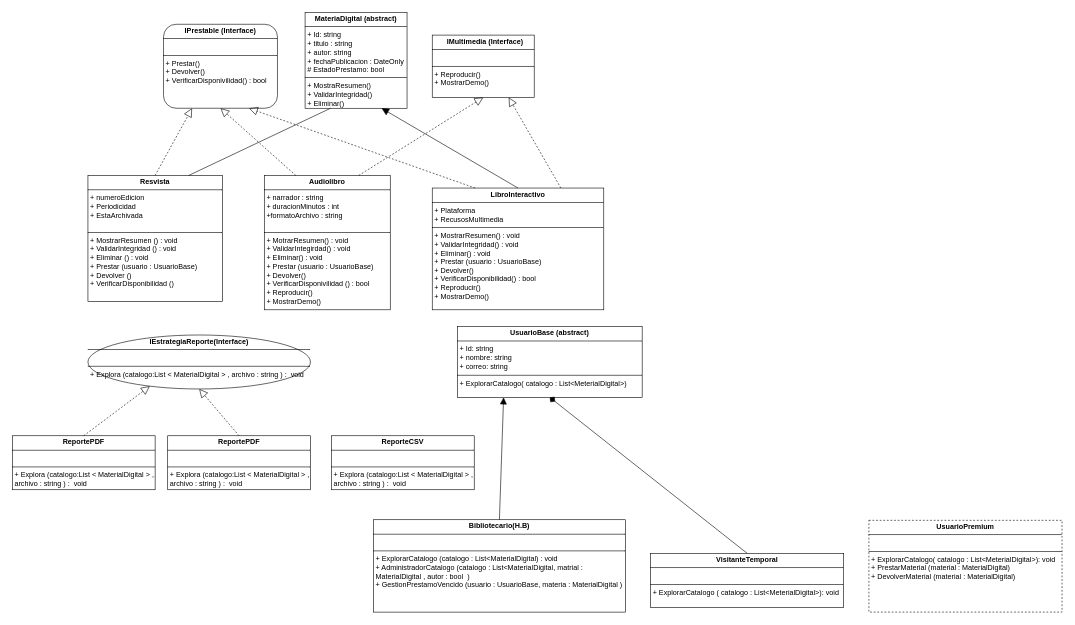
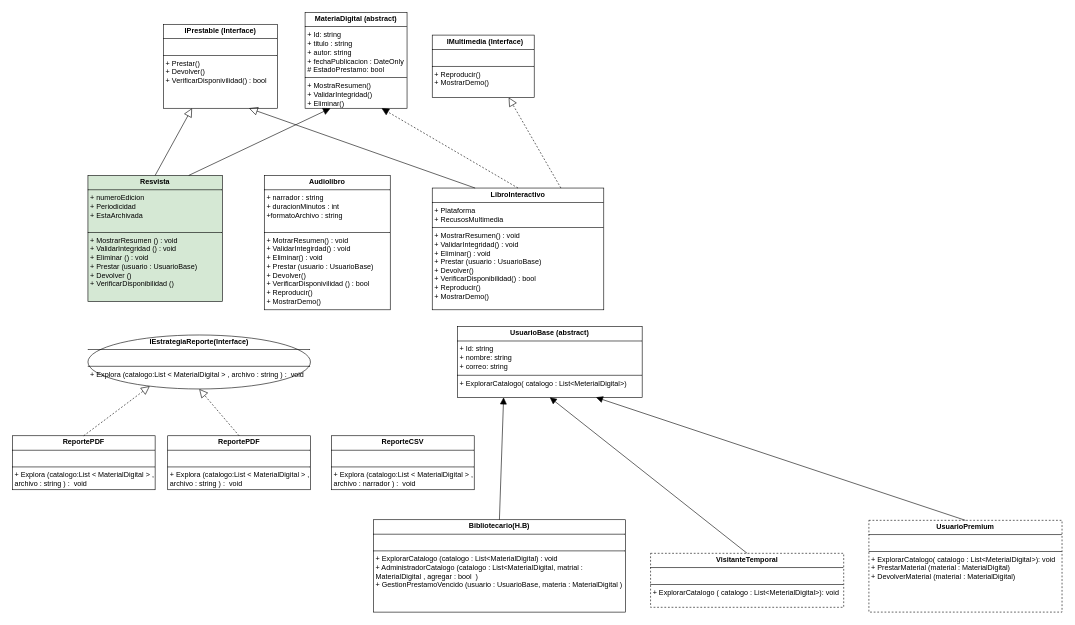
(221, 66) -> (221, 66)
(325, 111) -> (323, 112)
(417, 139) -> none
(261, 144) -> none
(172, 146) -> (172, 146)
(365, 149) -> (365, 149)
(453, 150) -> (453, 150)
(155, 239) -> (155, 239)
(556, 402) -> (556, 402)
(404, 449) -> (404, 449)
none -> (782, 459)
(500, 546) -> (500, 546)
(747, 581) -> (747, 581)
